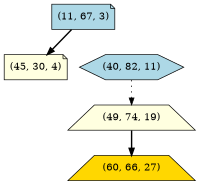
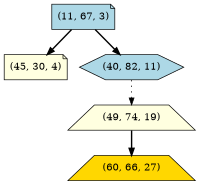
none -> (105, 40)
